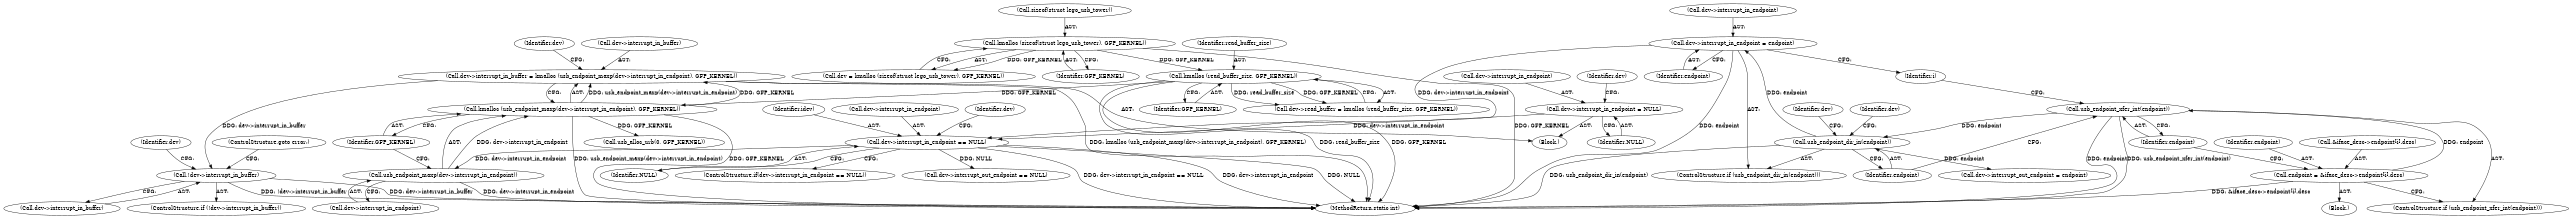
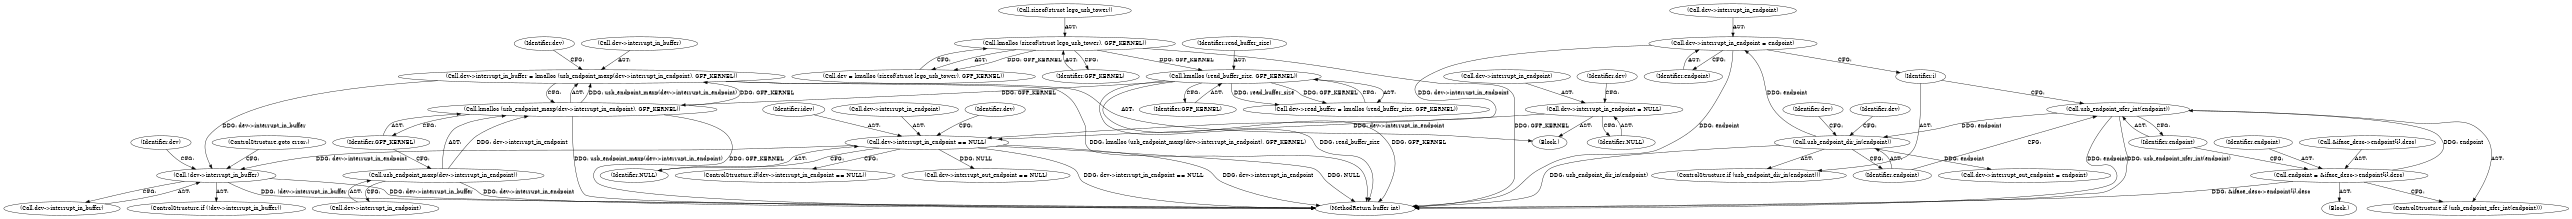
(1747, 107) -> (1902, 158)
(654, 143) -> none
(654, 150) -> (548, 150)
(1365, 209) -> (1365, 209)
